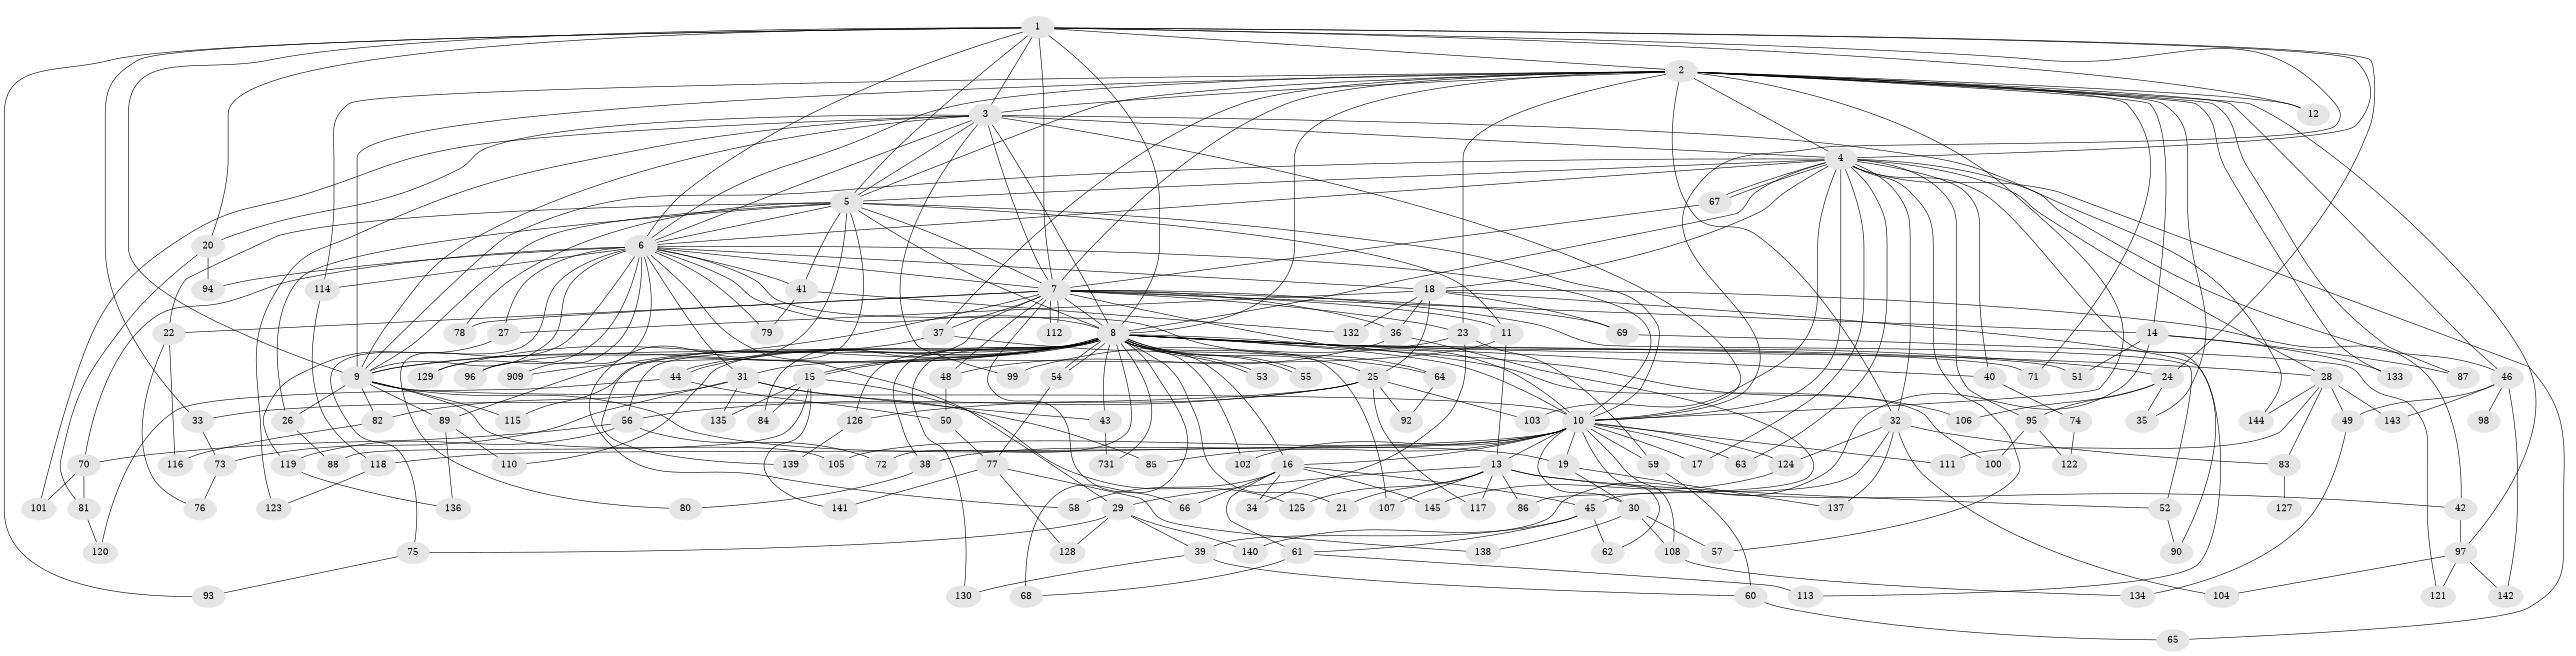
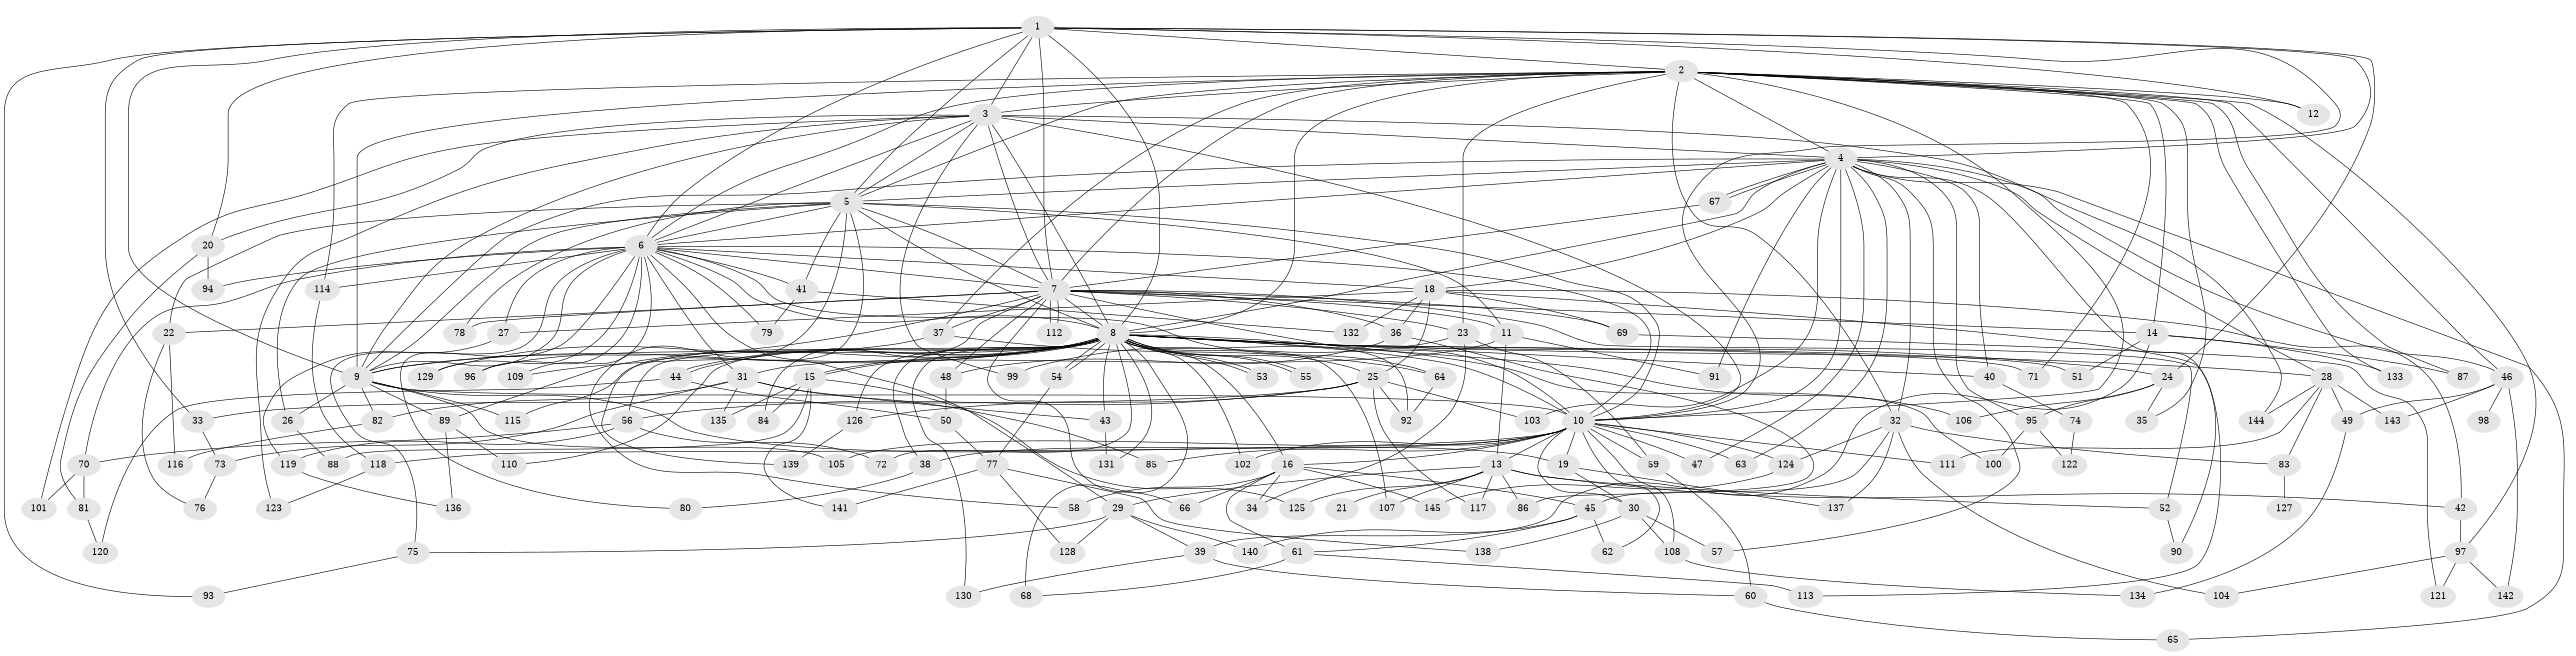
(515, 378) -> (515, 378)
none -> (1715, 378)
(1202, 438) -> (1261, 347)
(1107, 465) -> (1107, 465)
(1697, 465) -> (1697, 465)
